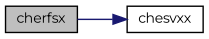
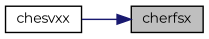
(95, 19) -> (99, 19)
